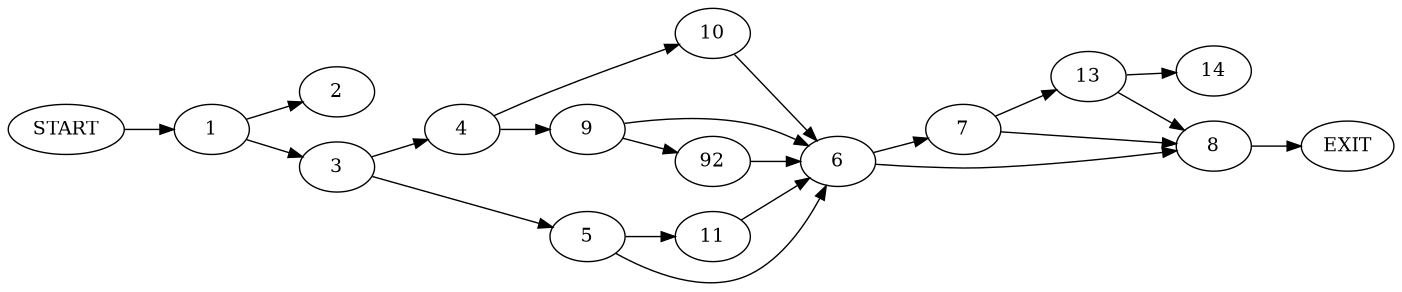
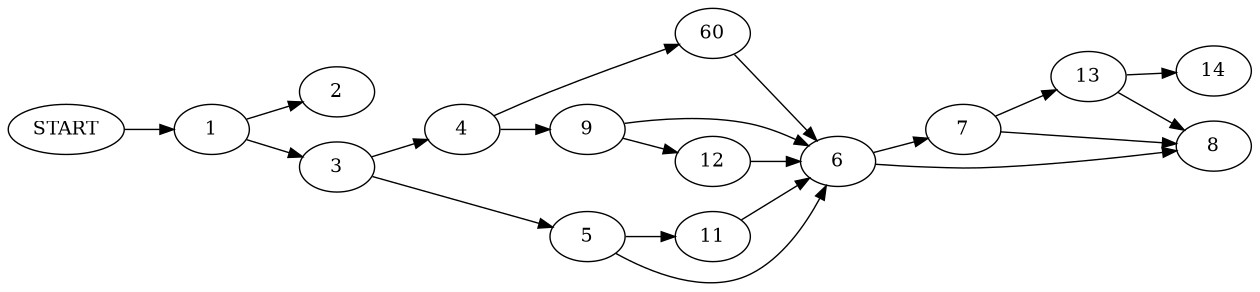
(713, 33) -> (713, 33)
(1348, 146) -> none
(713, 161) -> (713, 161)
